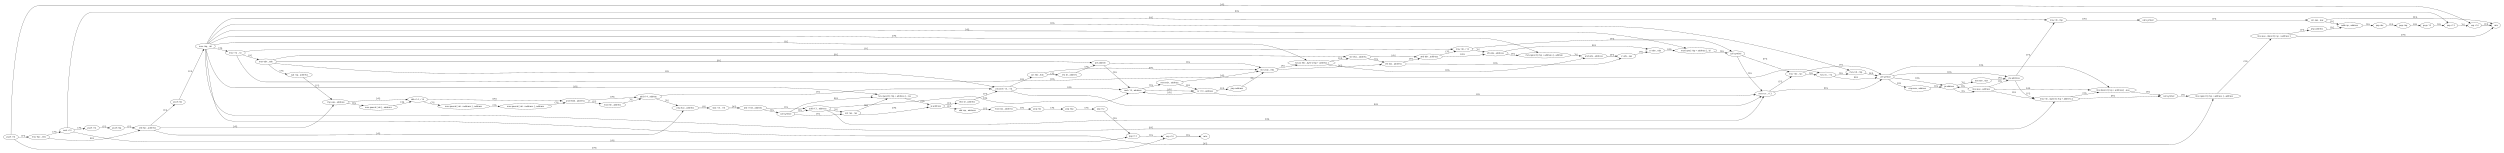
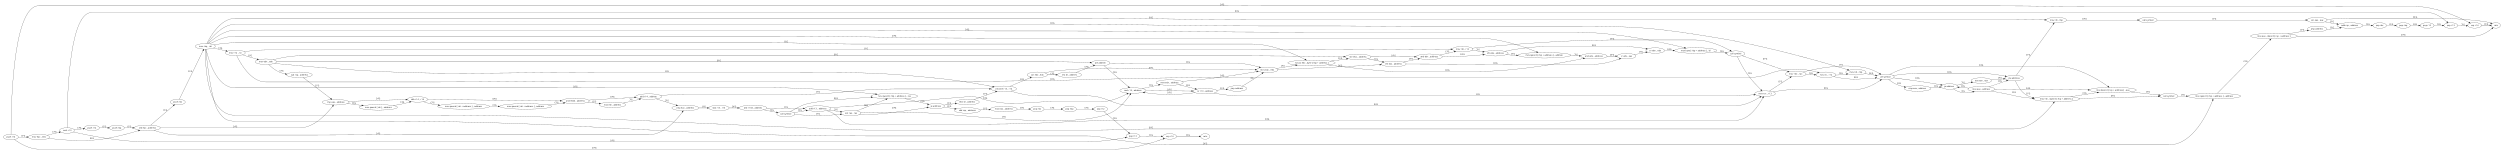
(1068, 89) -> (1000, 119)
